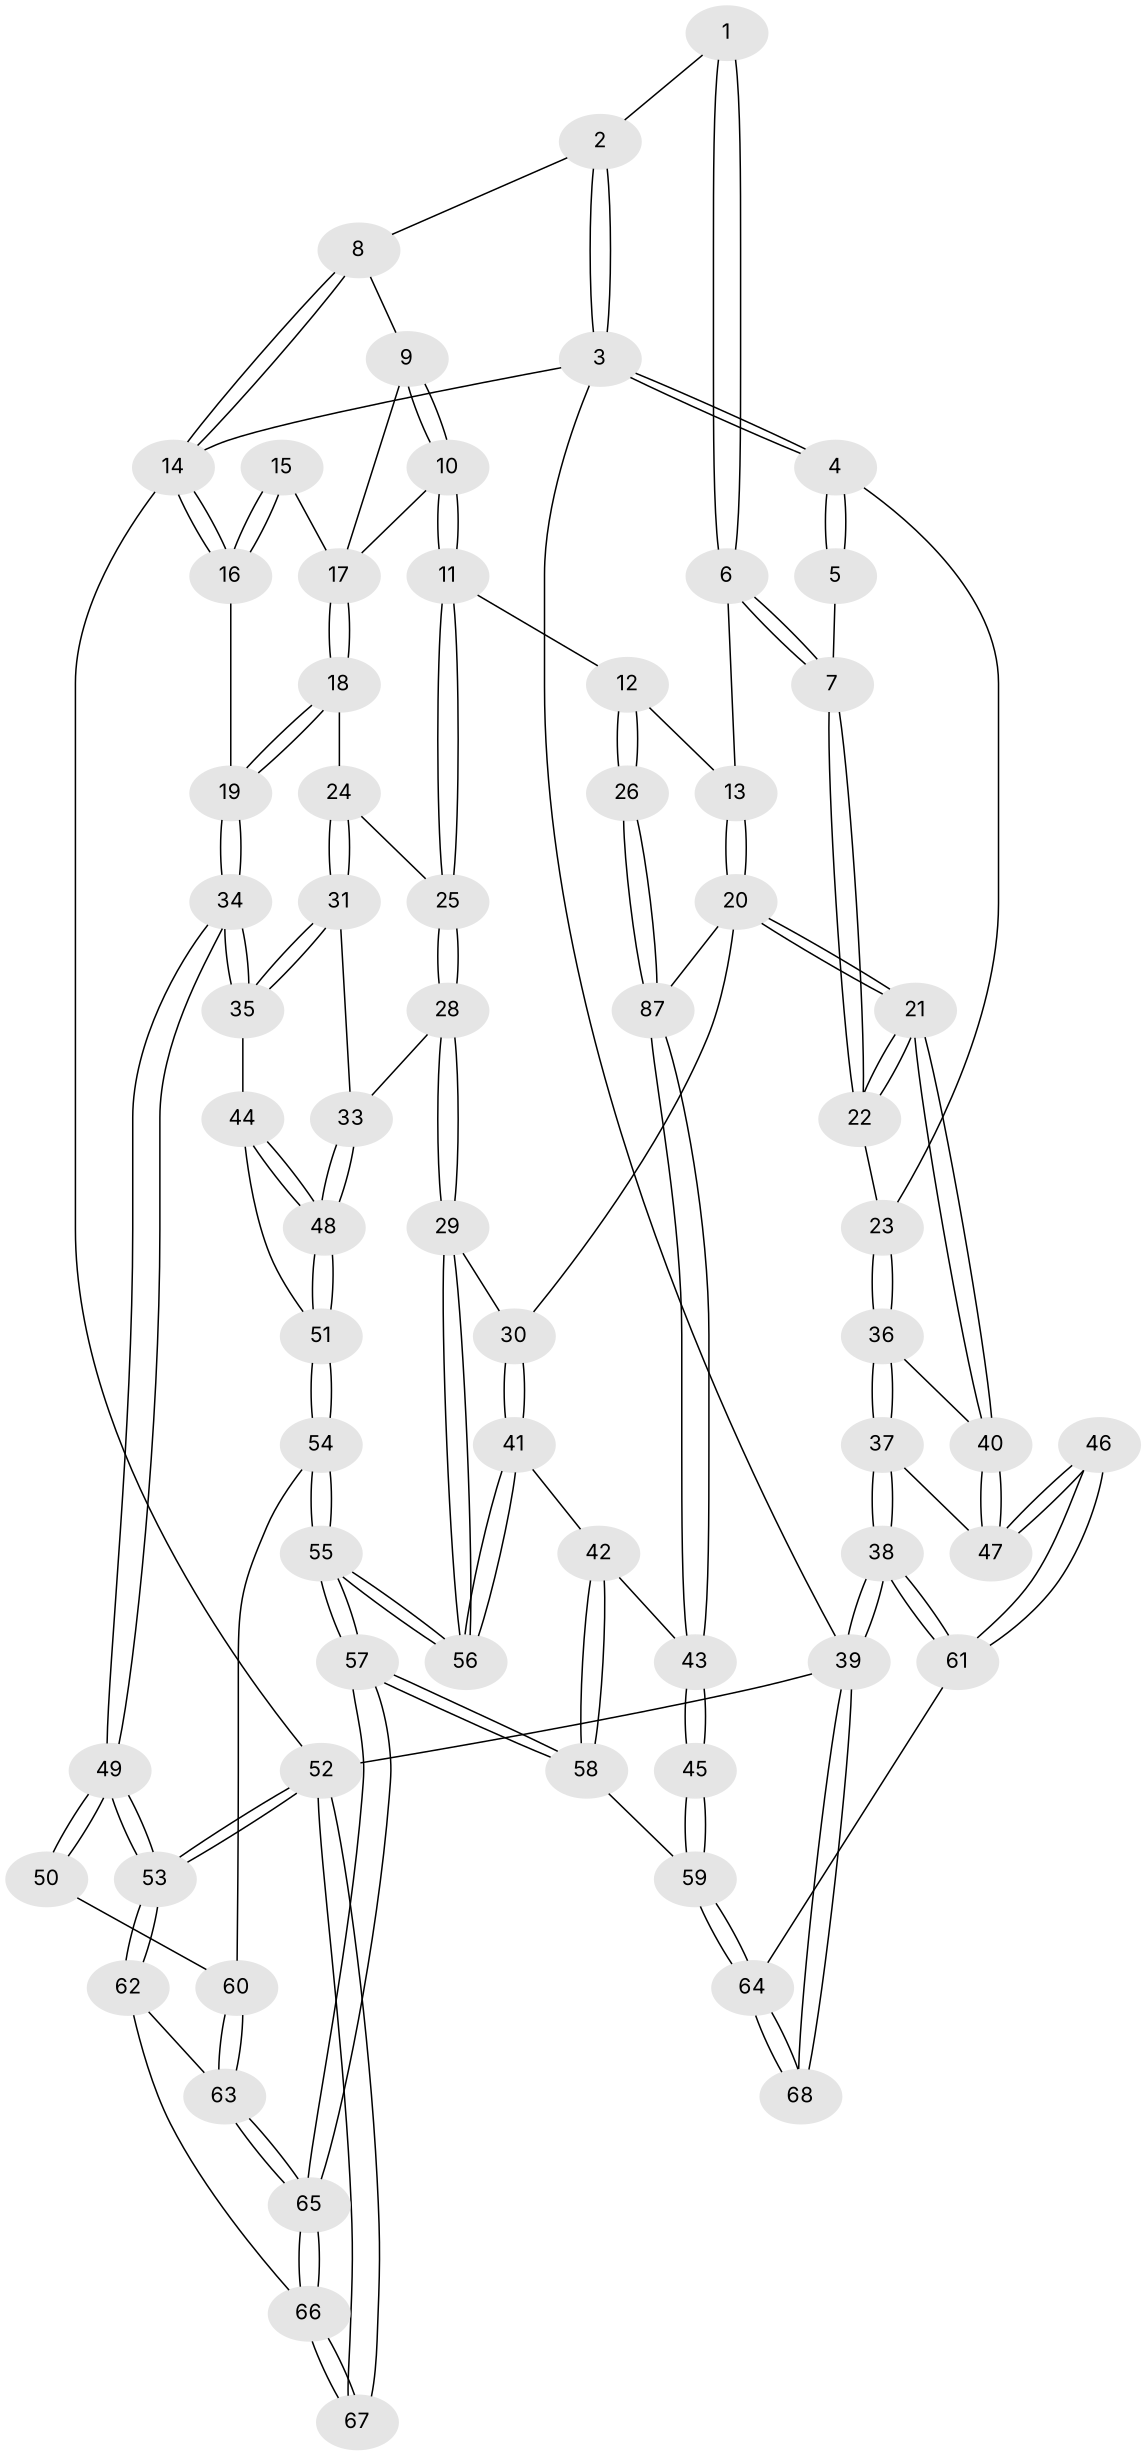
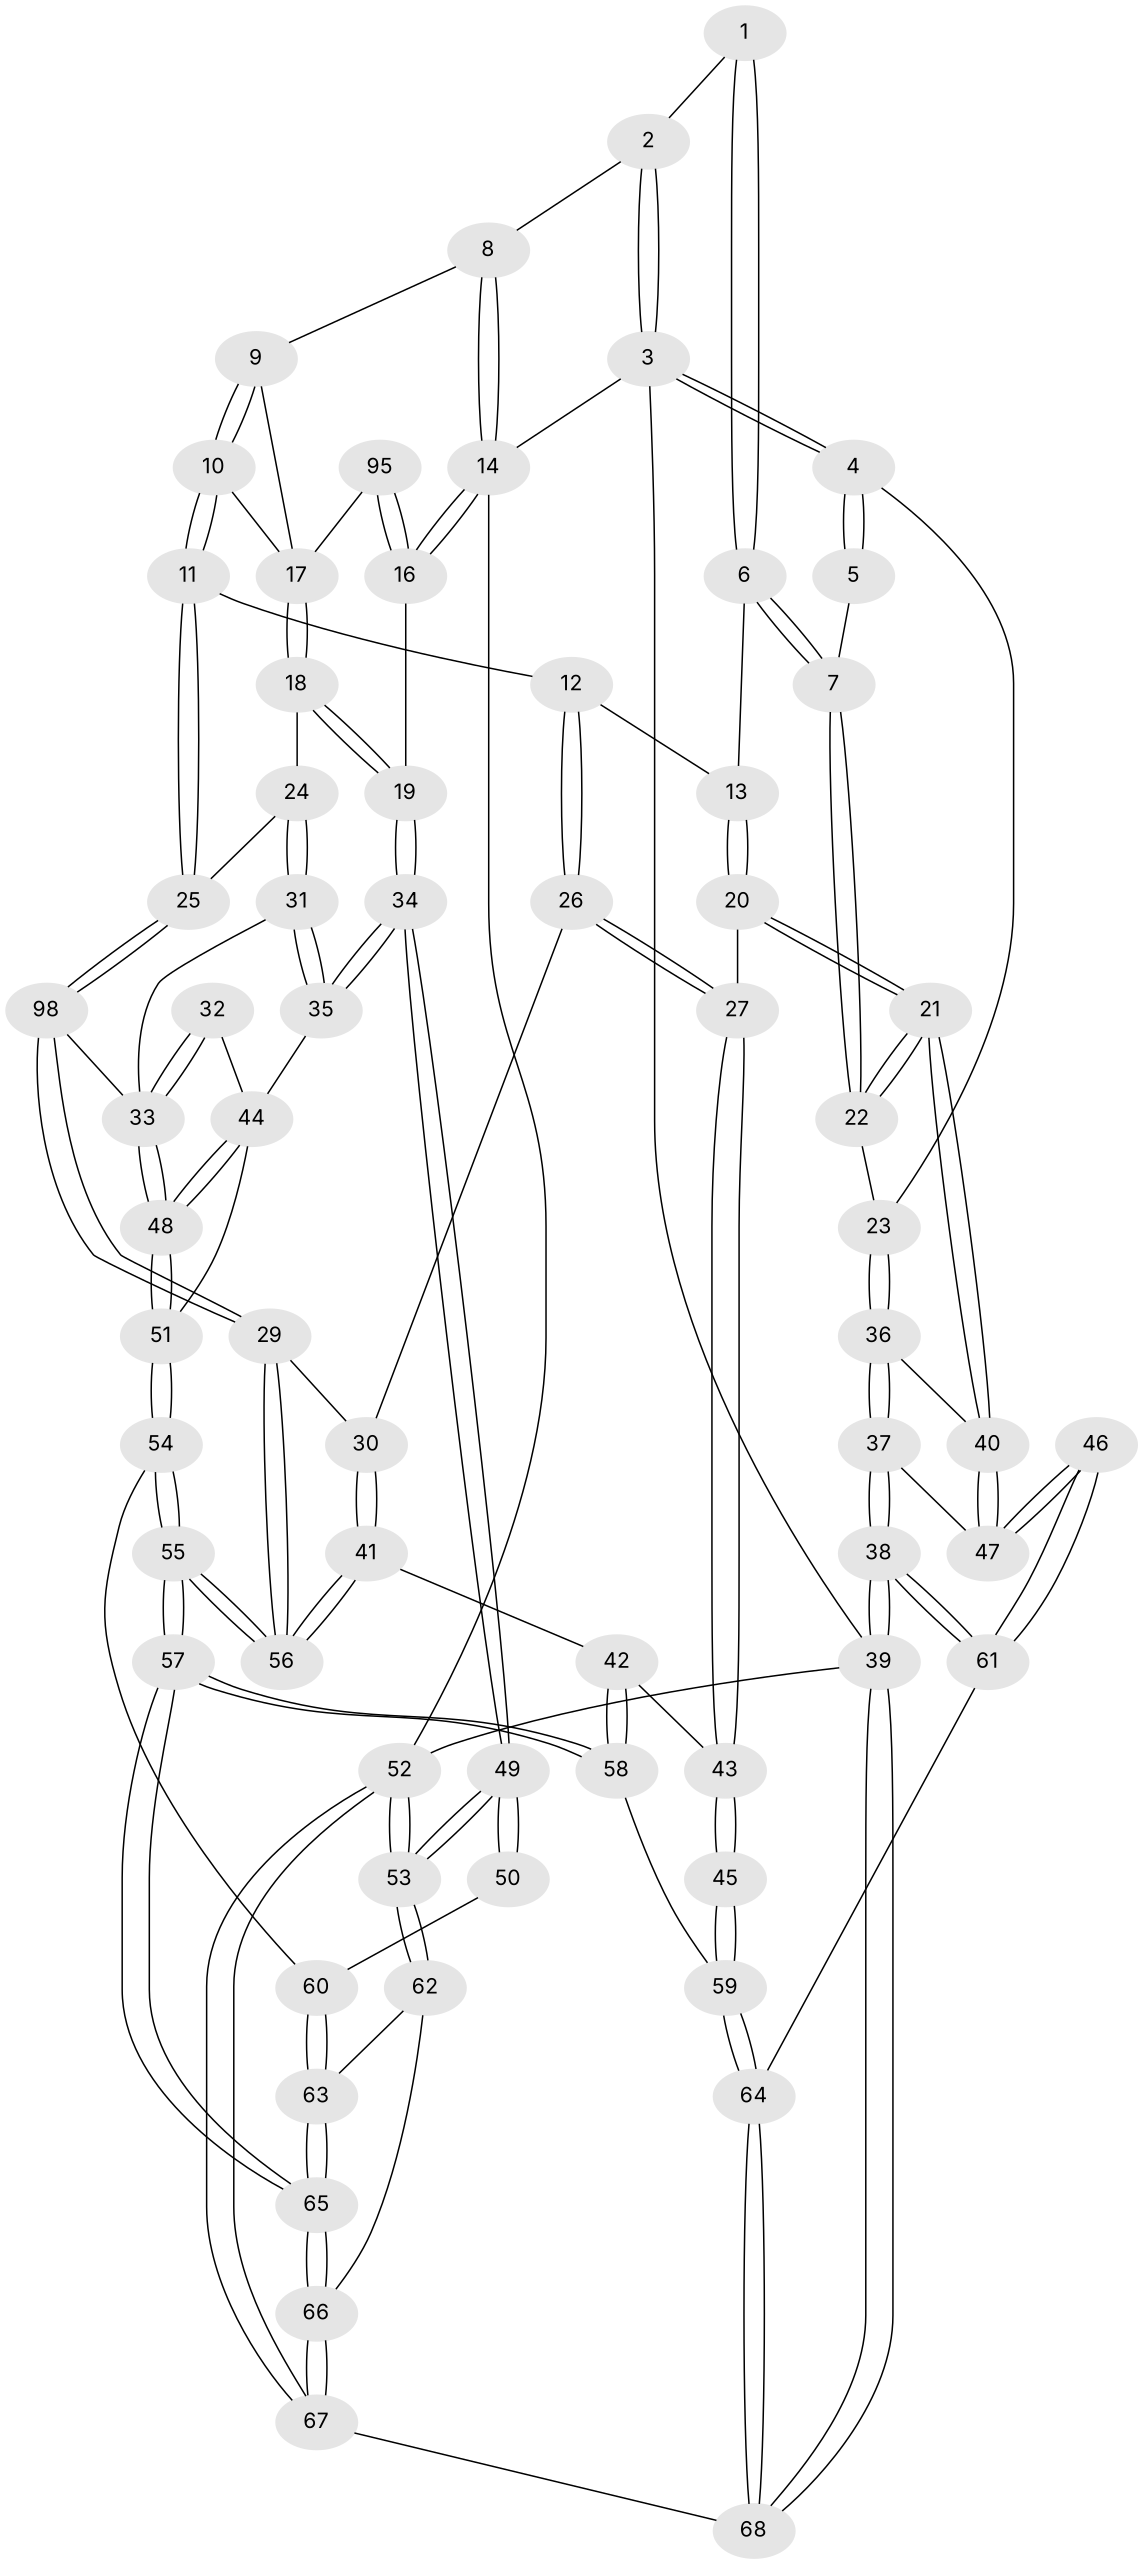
(282, 468) -> (380, 468)
none -> (213, 1011)
(448, 1011) -> (47, 1011)
(653, 1011) -> (738, 1011)
(653, 1142) -> (469, 1174)
none -> (535, 2477)
